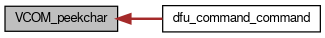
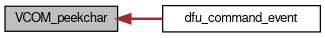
(242, 19) -> (242, 19)
